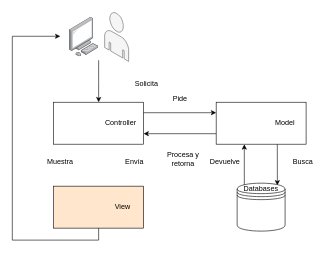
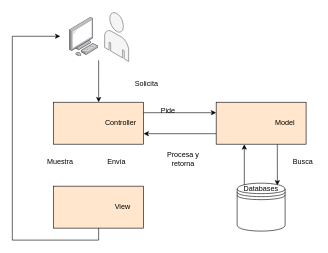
(180, 99) -> (168, 111)
(99, 123) -> (99, 123)
(296, 123) -> (296, 123)
(135, 162) -> (117, 162)
(225, 162) -> none
